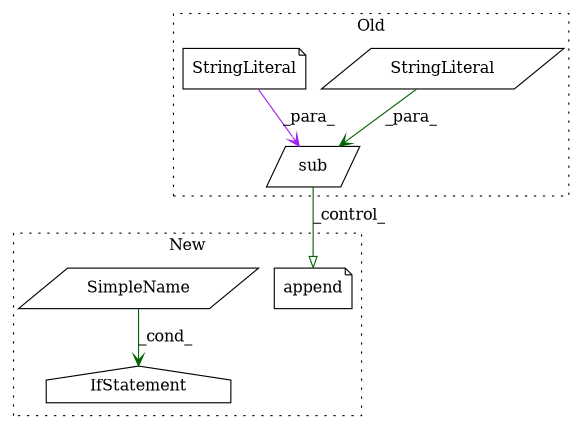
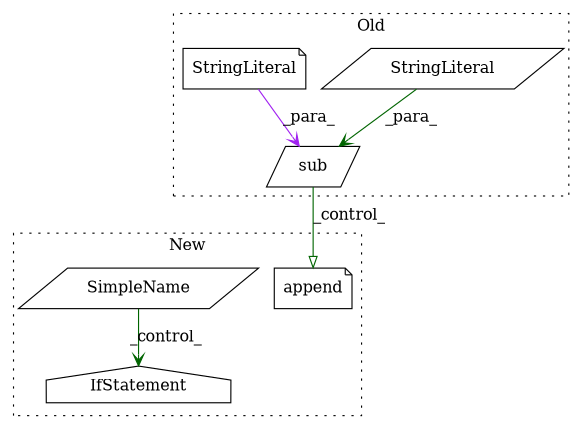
(166, 337) -> (166, 337)
